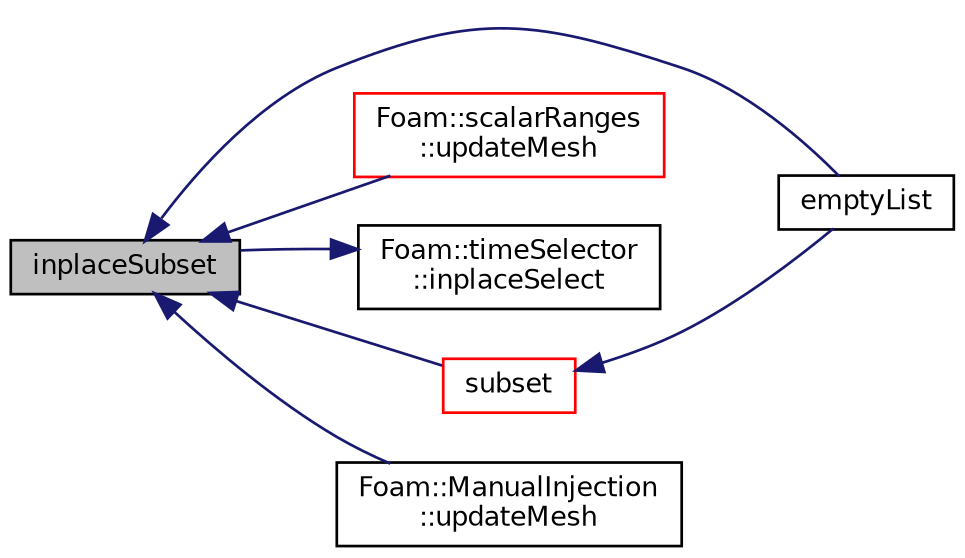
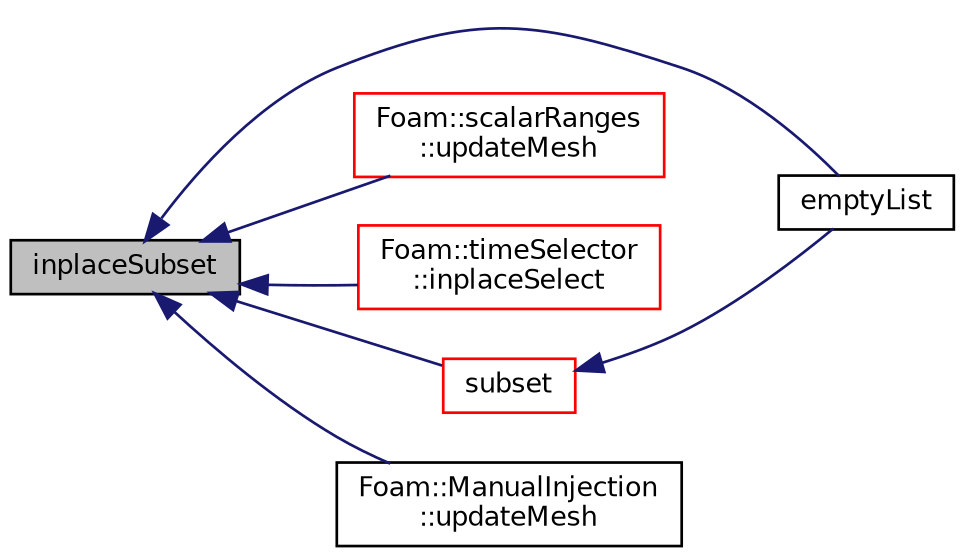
(285, 249) -> (313, 285)
(509, 267) -> (509, 267)
